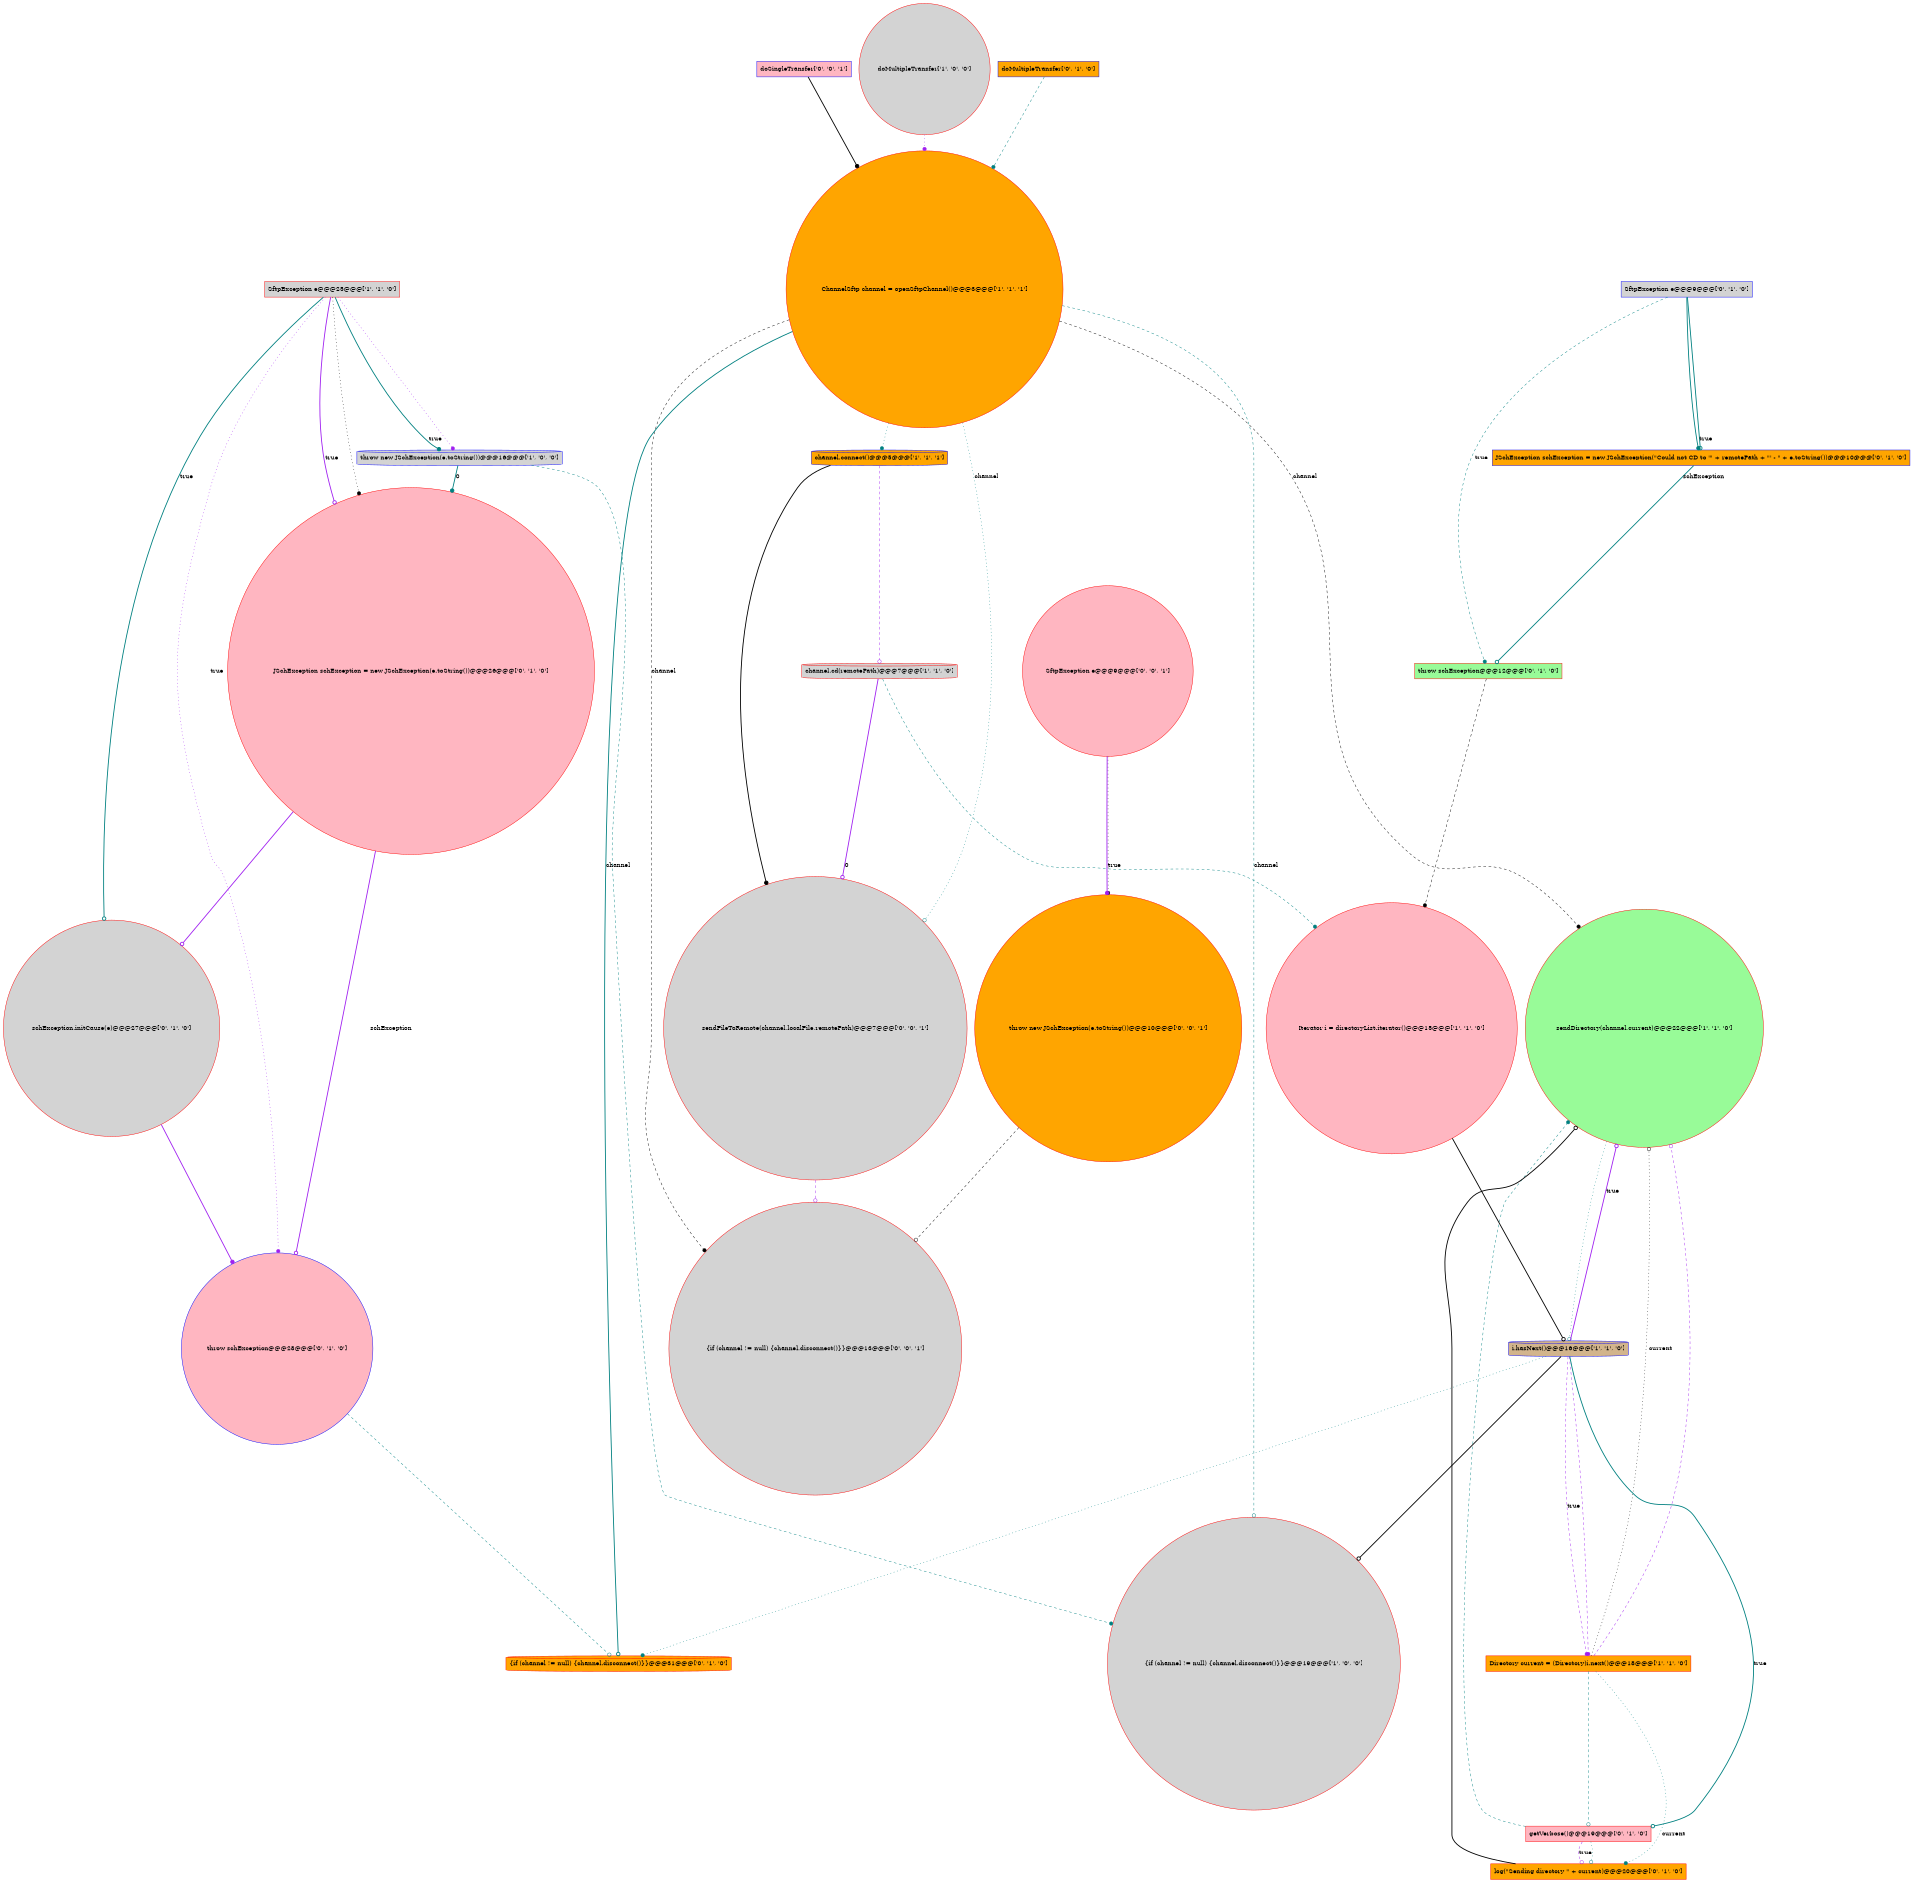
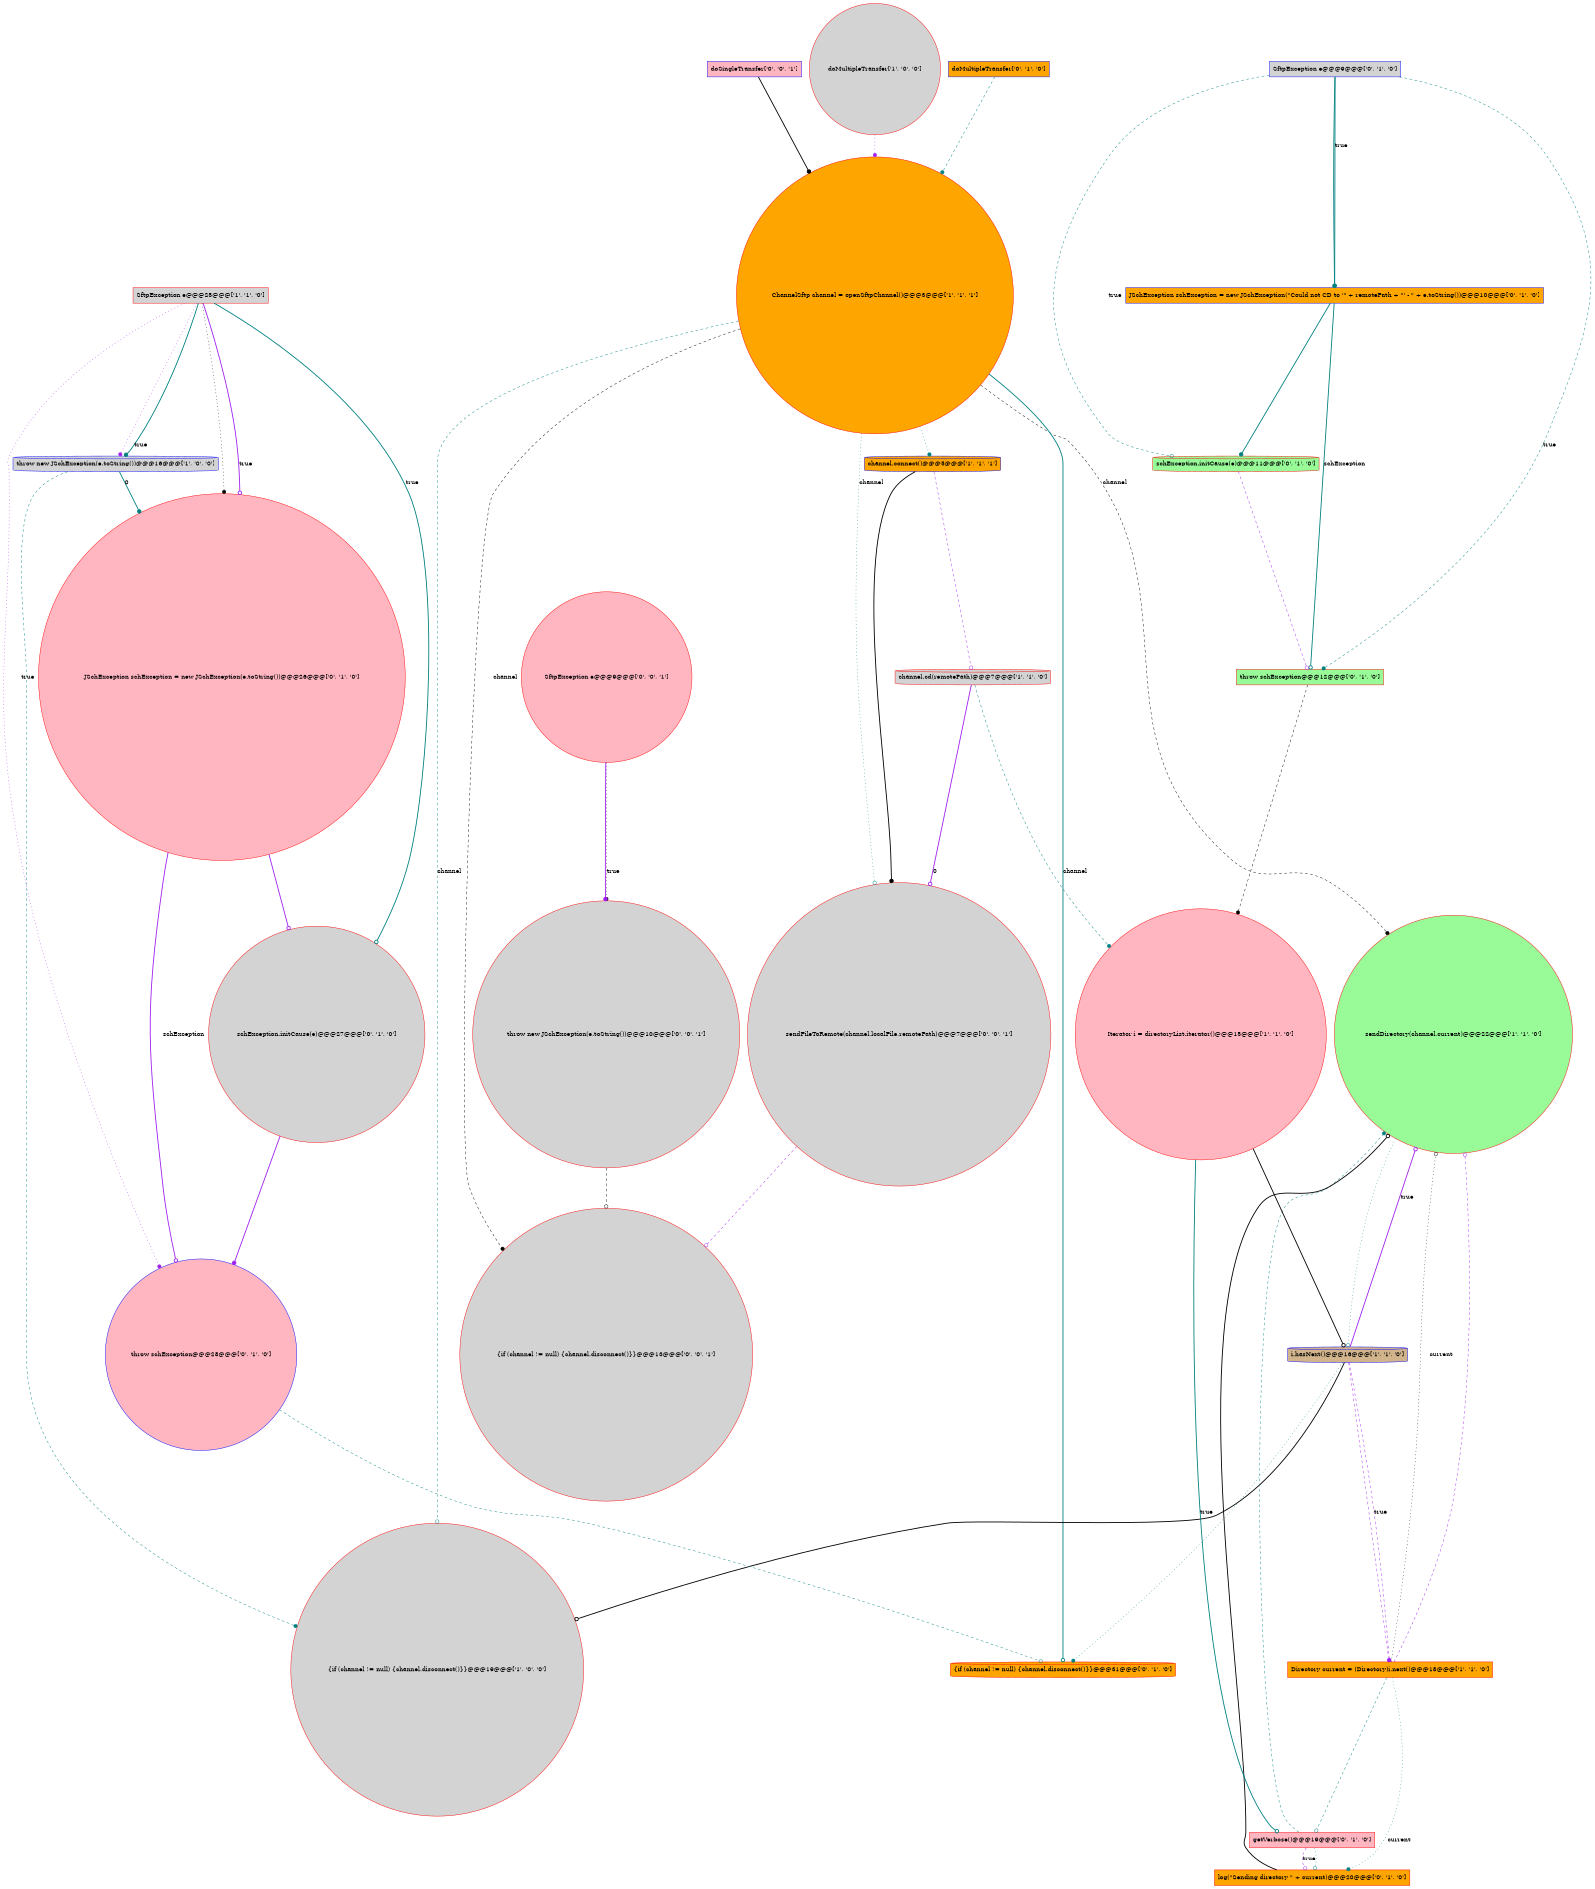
none -> (1236, 464)
(1108, 1028) -> (606, 1034)
(1731, 1579) -> (1200, 1502)
